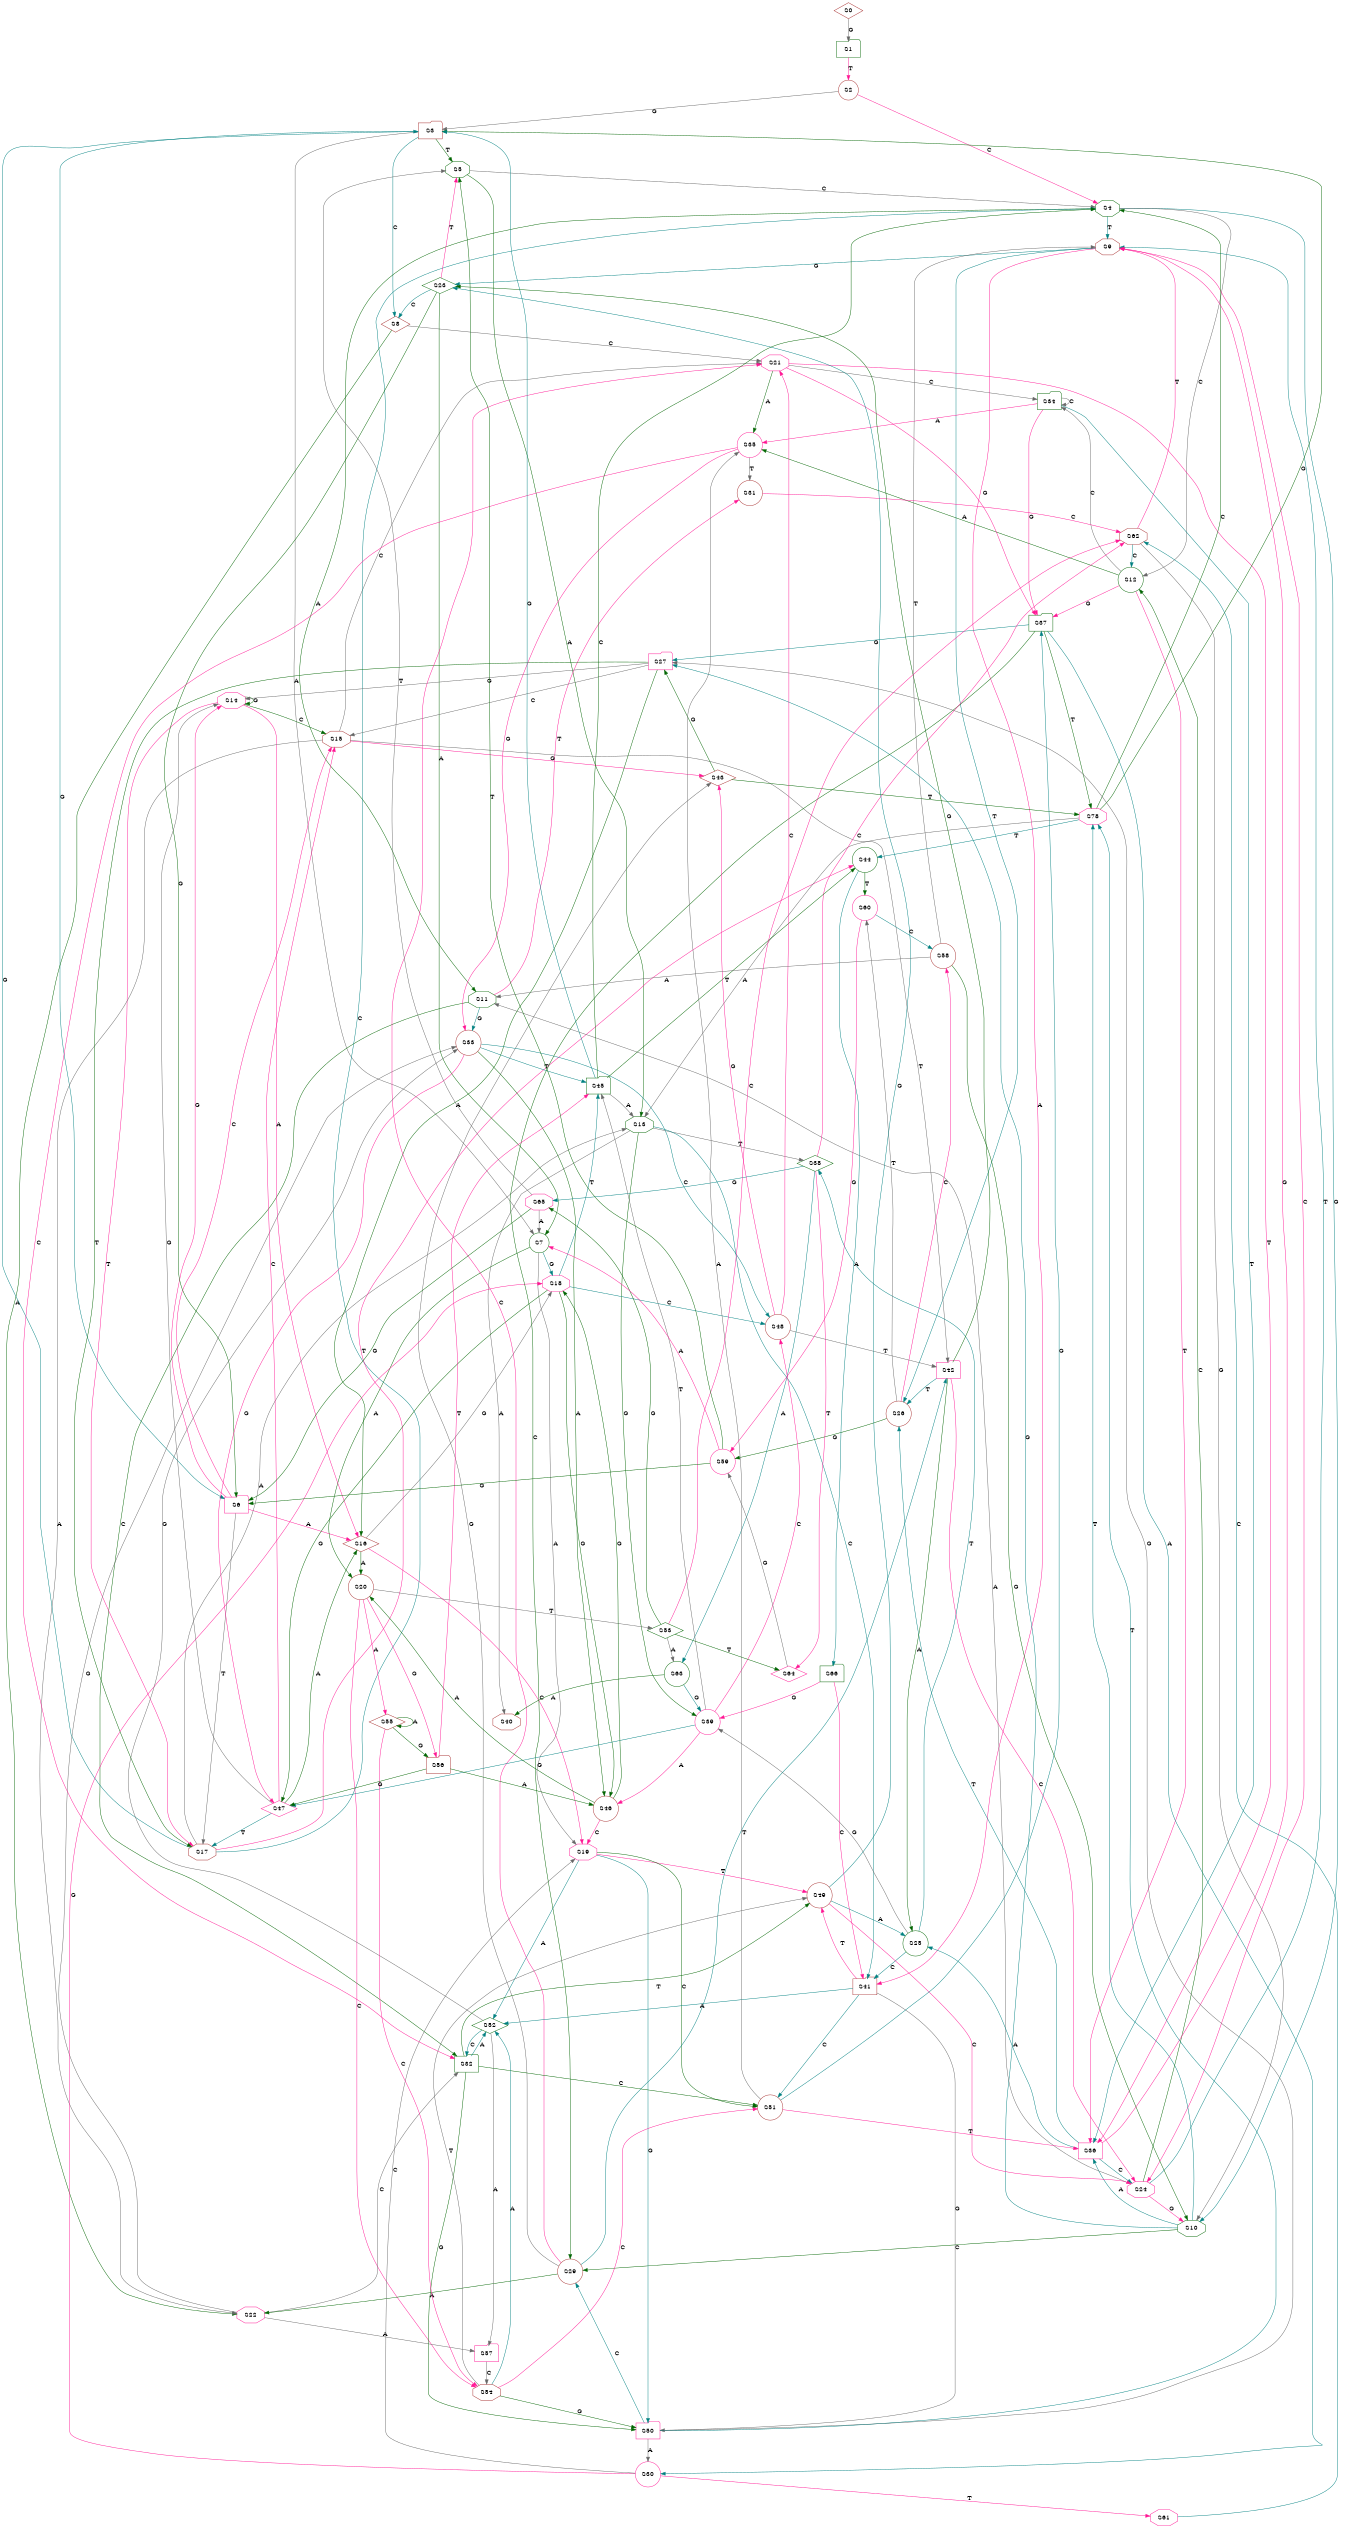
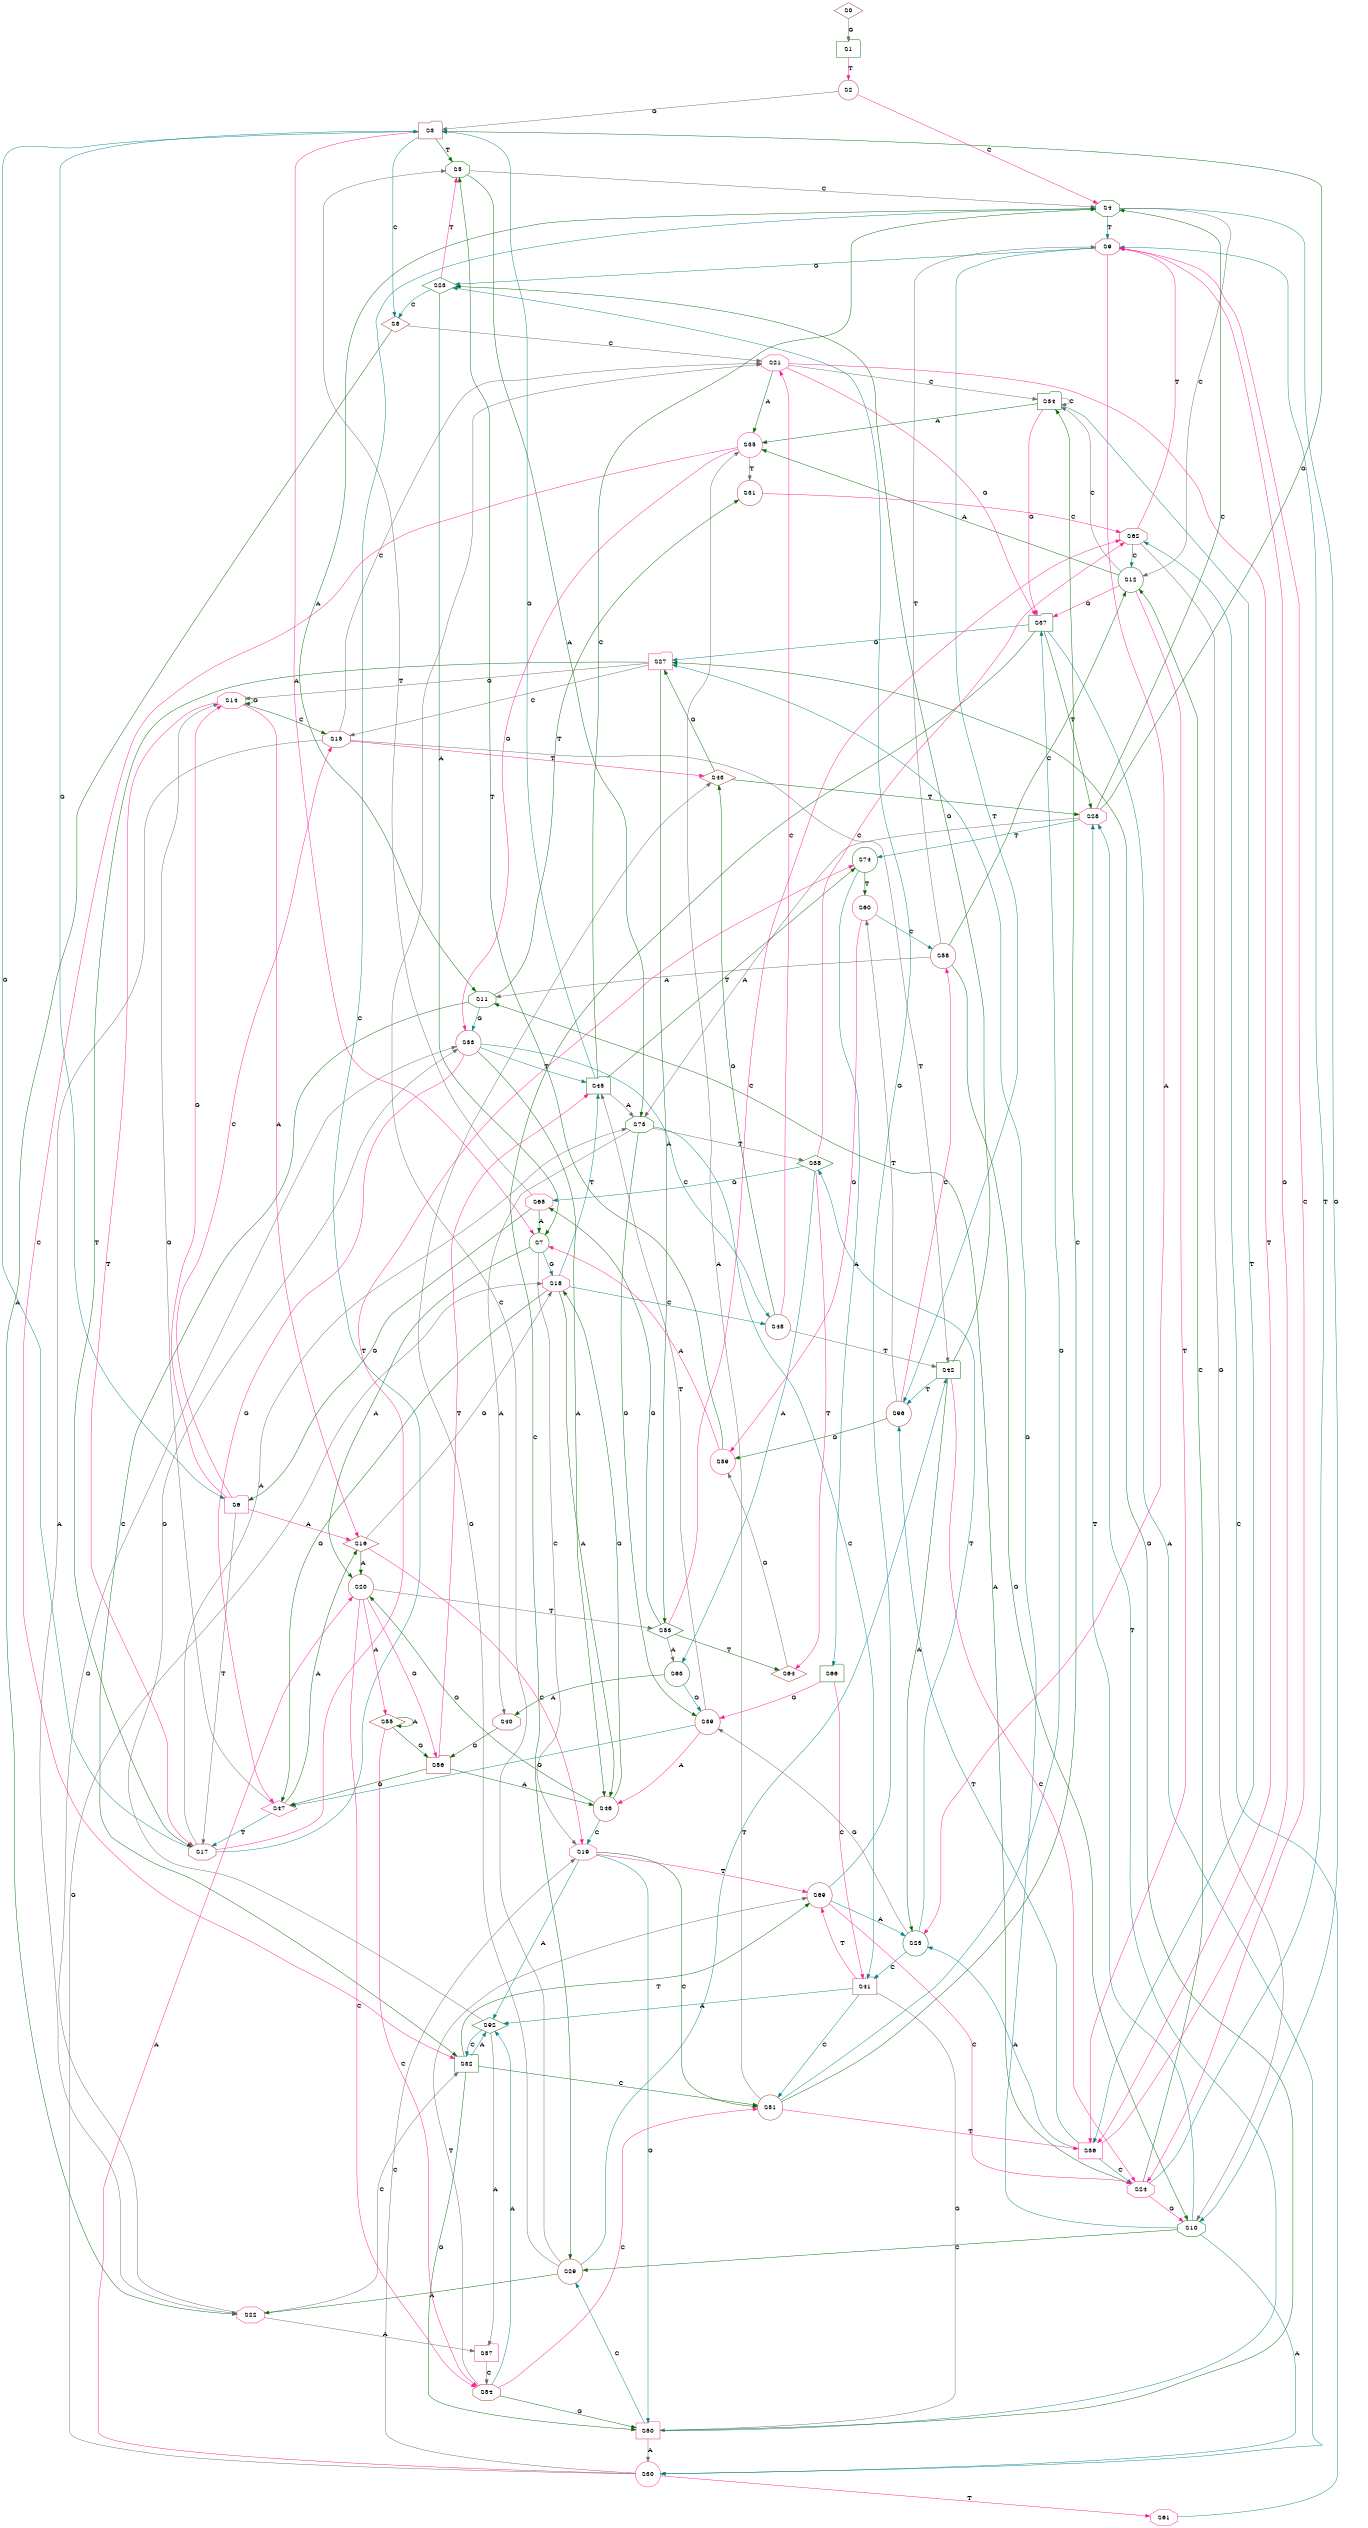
(902, 423) -> (902, 423)
(295, 644) -> (295, 644)
(559, 721) -> (559, 721)
(553, 758) -> (553, 758)
none -> (1037, 770)
(1093, 816) -> (1093, 816)
(177, 860) -> none
(865, 860) -> (865, 860)
(729, 1054) -> (729, 1054)
(1037, 1097) -> (1164, 1125)
(459, 1100) -> (666, 1144)
(640, 1125) -> (640, 1125)
(431, 1208) -> (431, 1208)
(539, 1219) -> (539, 1219)
(271, 1273) -> none
none -> (1076, 1320)
(948, 1370) -> (948, 1370)
(899, 1414) -> (899, 1414)
(987, 1469) -> (987, 1469)
(482, 1483) -> none
(793, 1536) -> none
(556, 1544) -> (556, 1544)
(583, 1544) -> (583, 1544)
(789, 1674) -> (789, 1674)
(1147, 1678) -> (1147, 1678)
(457, 1698) -> (457, 1698)
(708, 1722) -> (708, 1722)
none -> (476, 1742)
(595, 1830) -> (595, 1830)
(820, 1895) -> (820, 1895)
(490, 2025) -> (490, 2025)
(70, 2093) -> (70, 2093)
(1128, 2204) -> (1142, 2457)
none -> (103, 2260)
